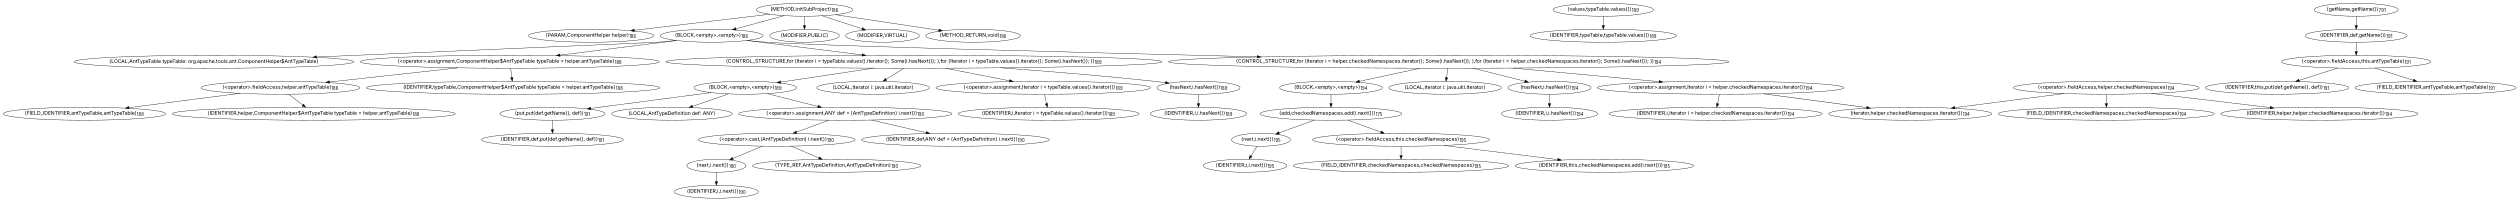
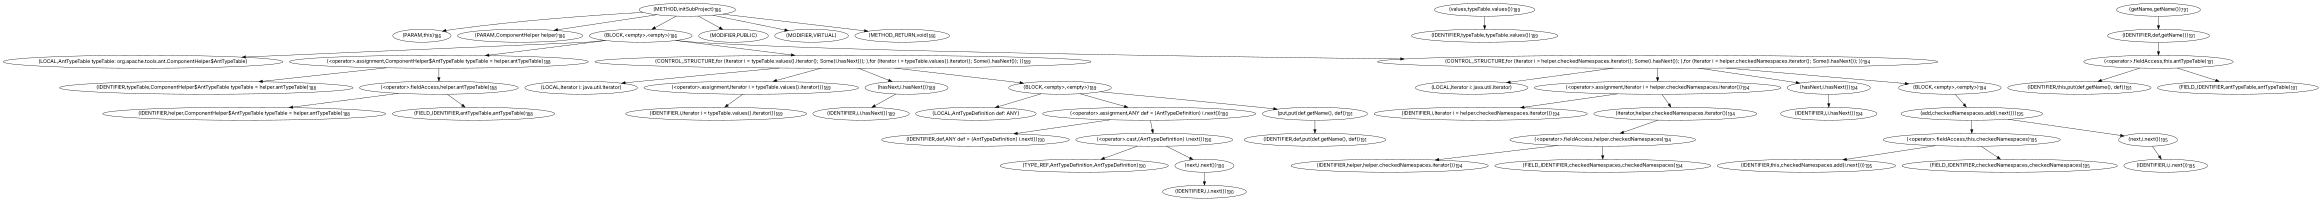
none -> (422, 36)
(2009, 101) -> (1641, 126)
(1379, 113) -> (2020, 113)
